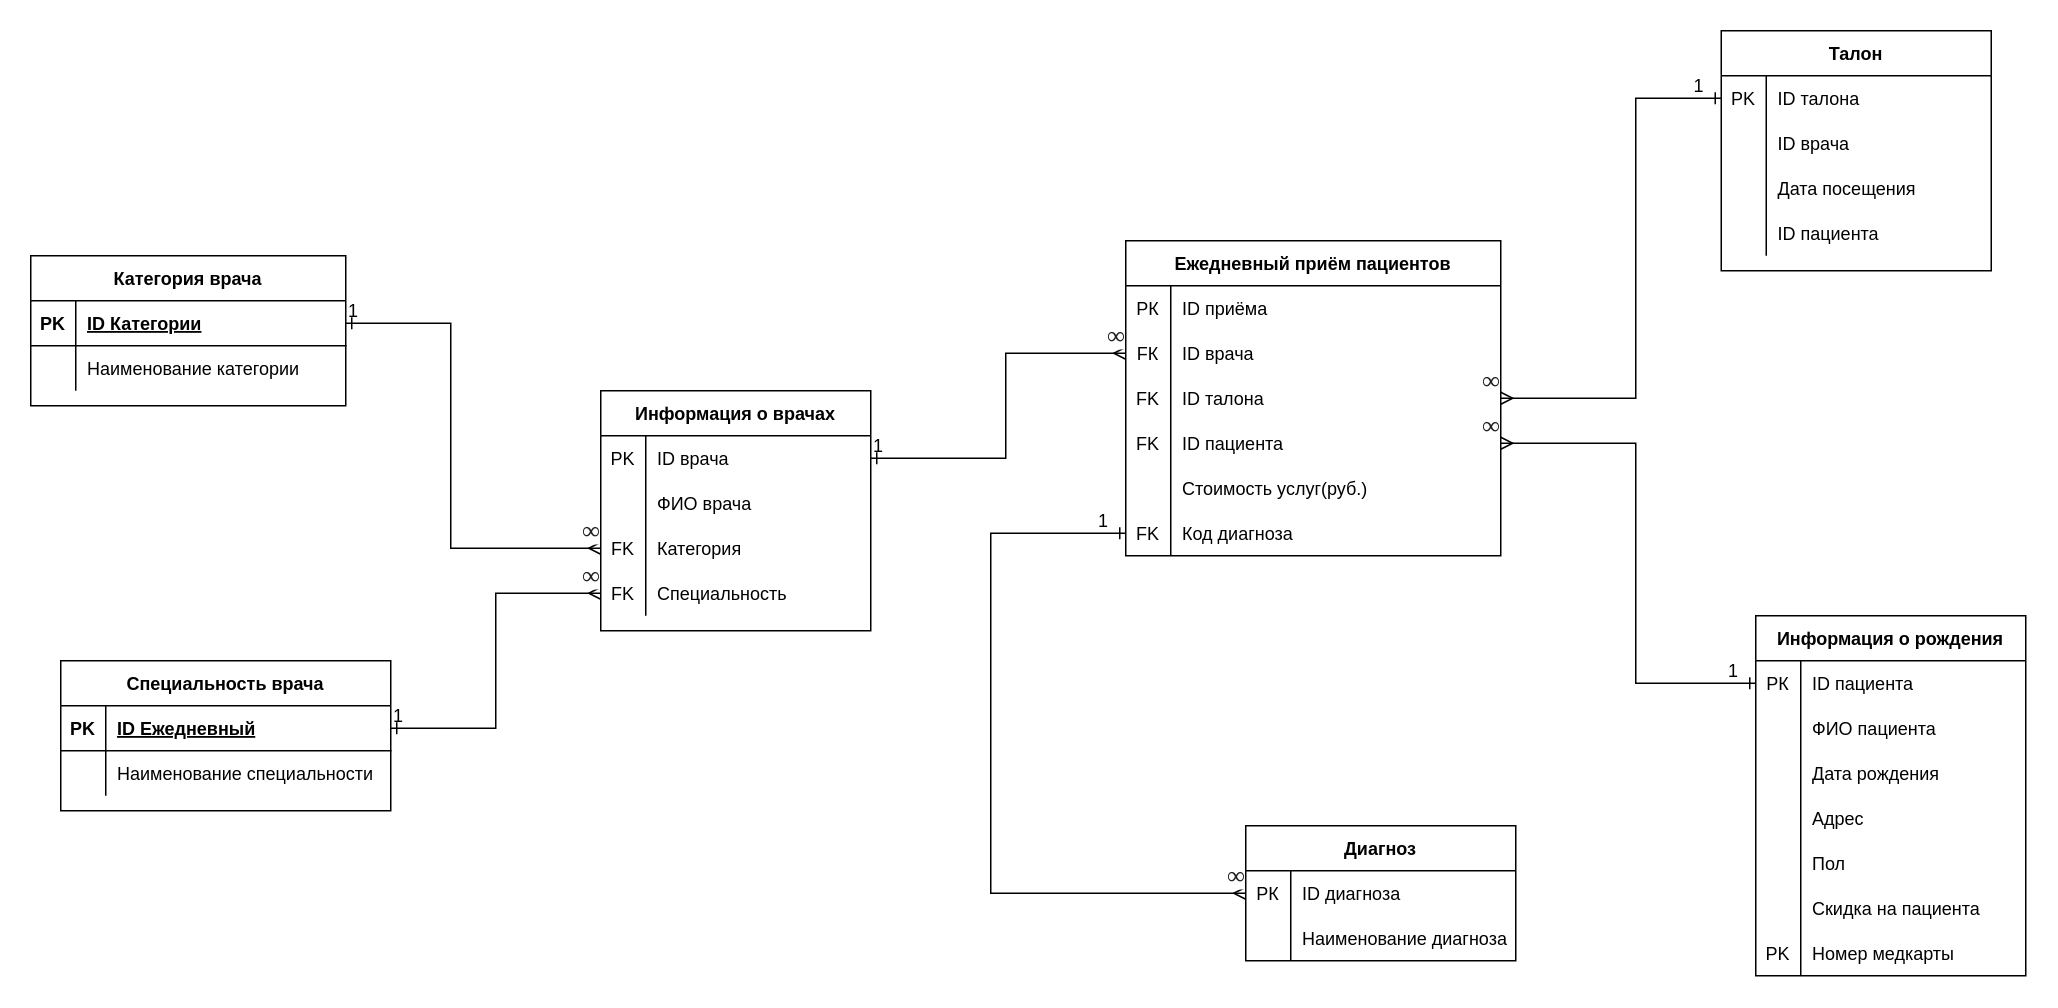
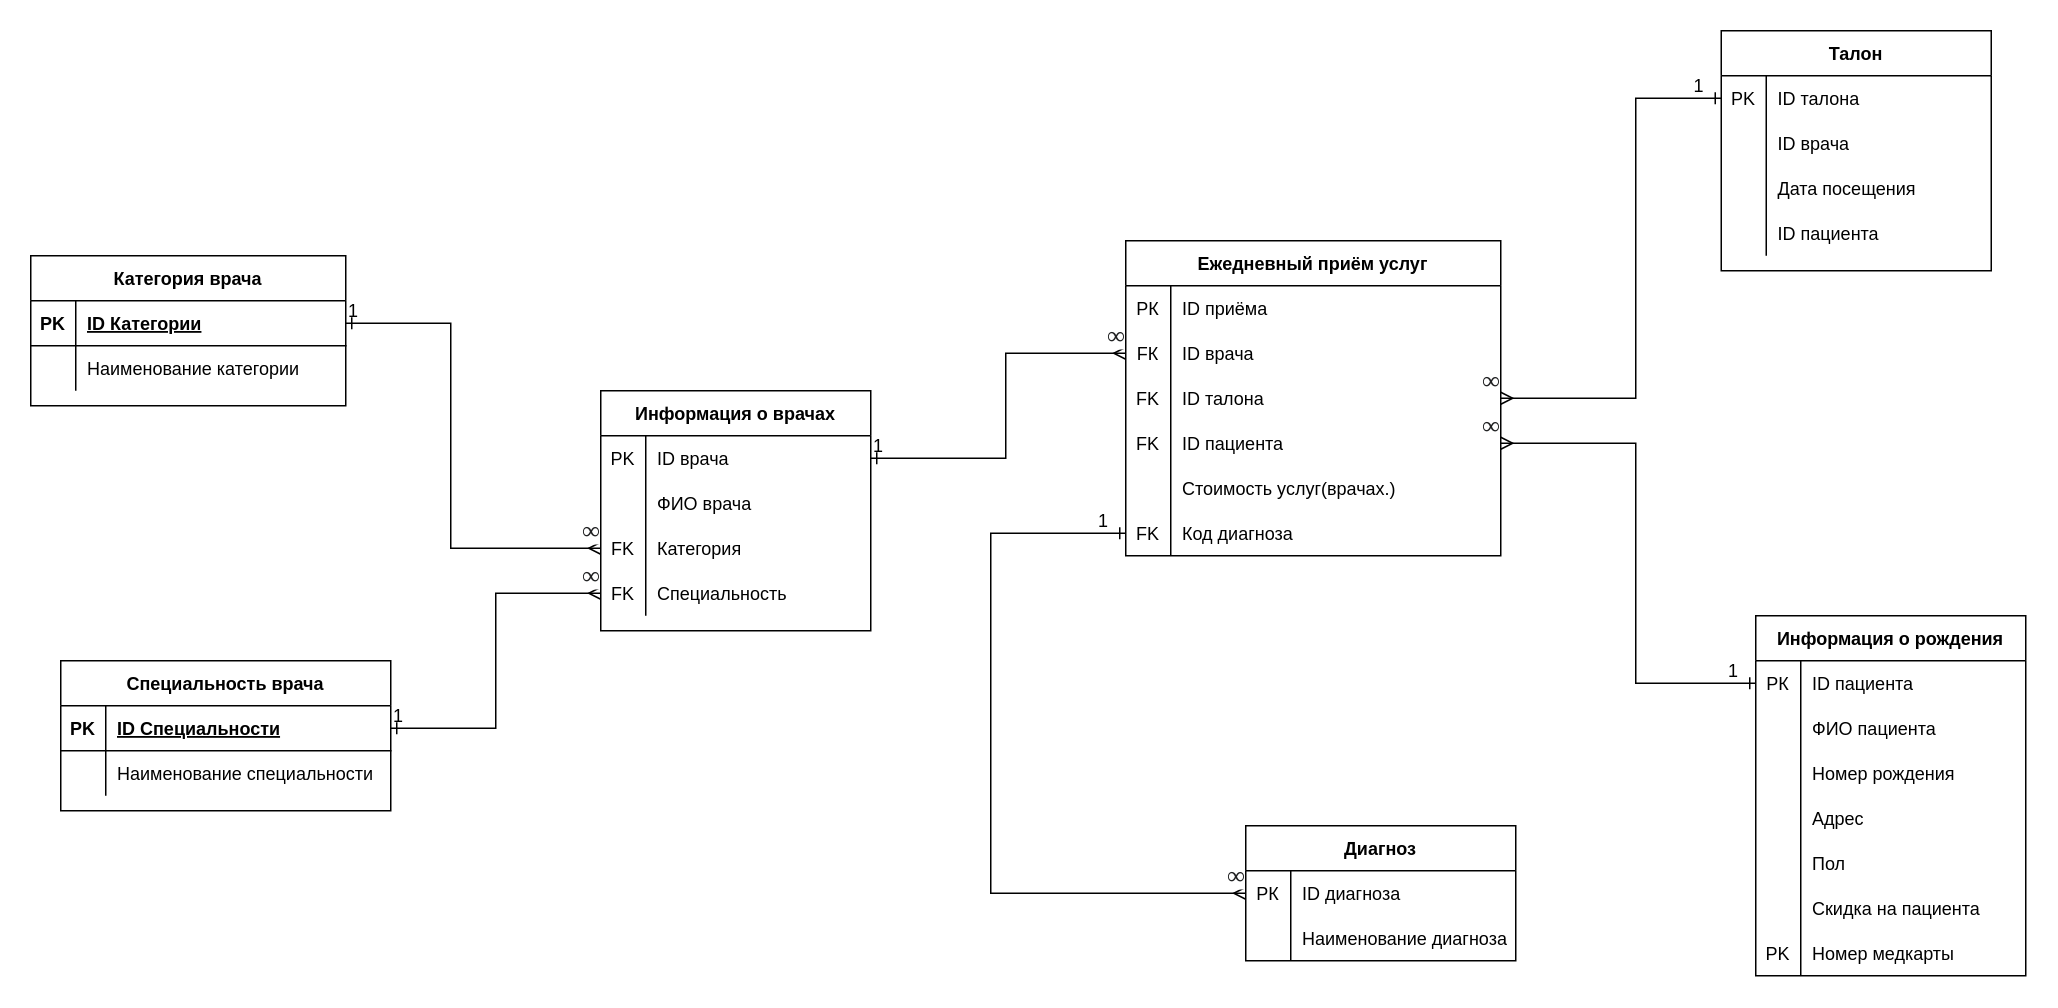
(1313, 264) -> (1313, 264)
(1283, 489) -> (1298, 489)
(180, 729) -> (195, 729)
(1875, 774) -> (1880, 774)
